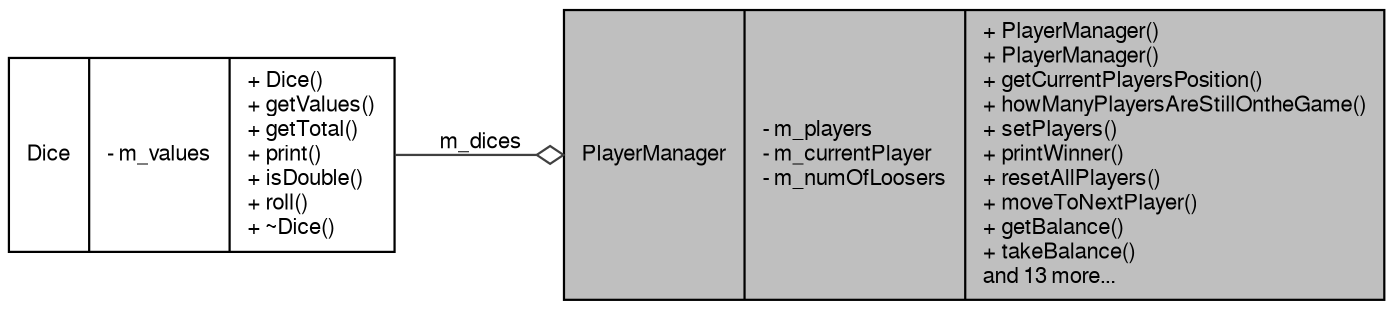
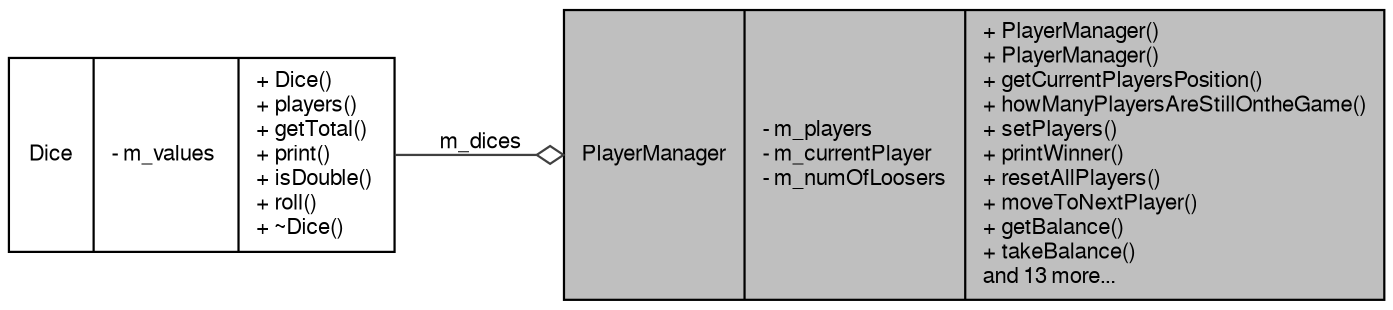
(312, 105) -> (308, 105)
